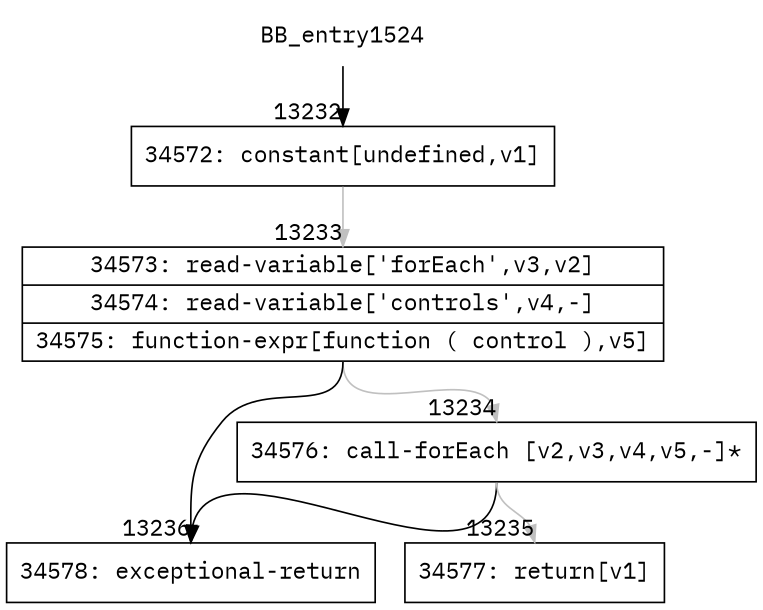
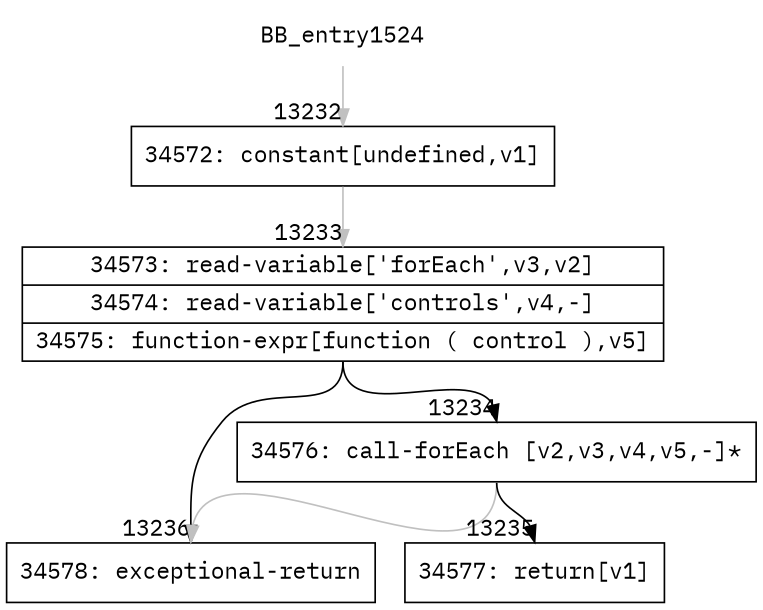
(343, 87) -> (343, 87)
(411, 392) -> (411, 392)
(509, 507) -> (509, 507)
(352, 514) -> (352, 514)
